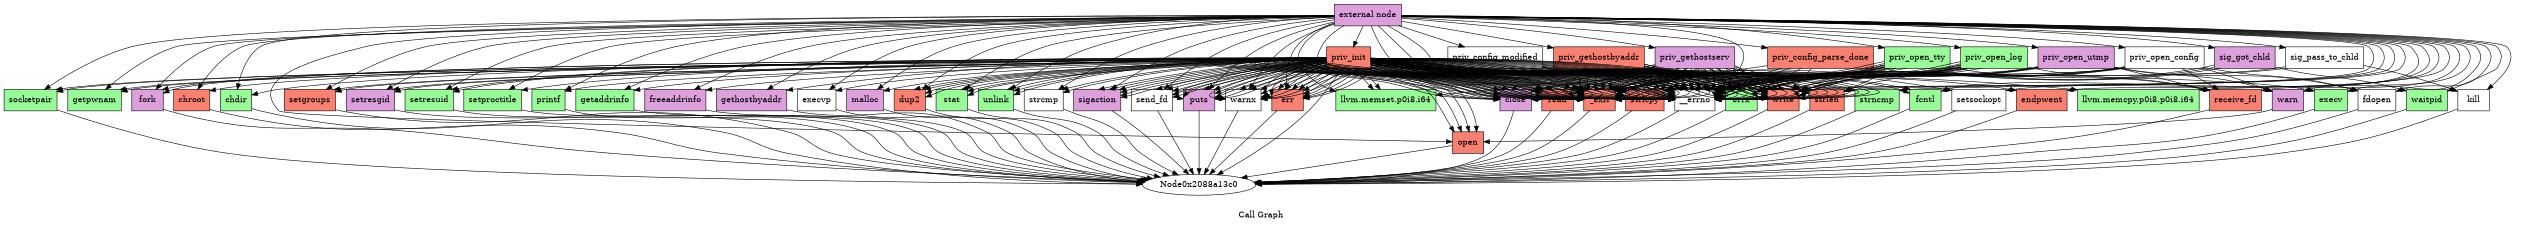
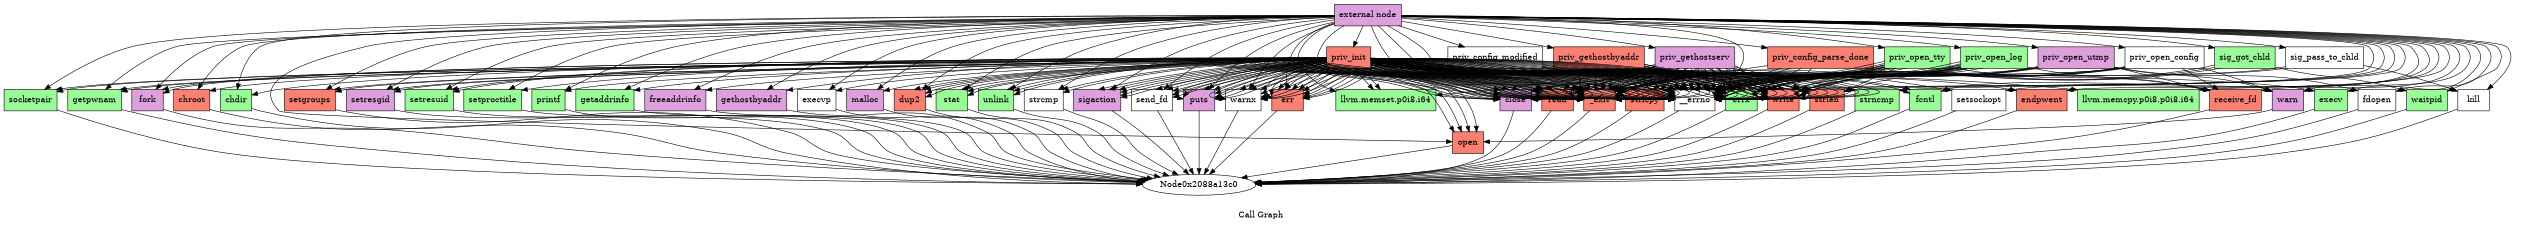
(2245, 58) -> (2245, 58)
(2279, 77) -> none
(1289, 128) -> (627, 169)
